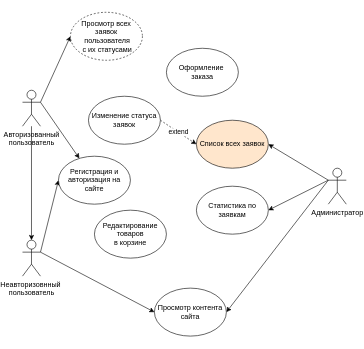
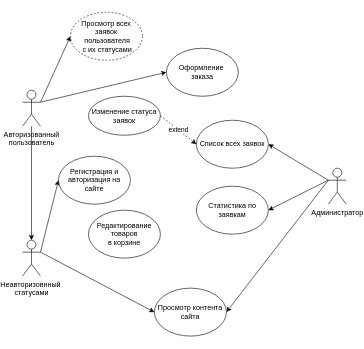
(125, 120) -> (125, 116)
(59, 130) -> (102, 88)
(233, 144) -> (233, 144)
(131, 234) -> (125, 234)
(32, 289) -> (32, 289)
